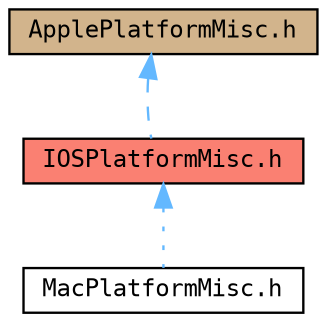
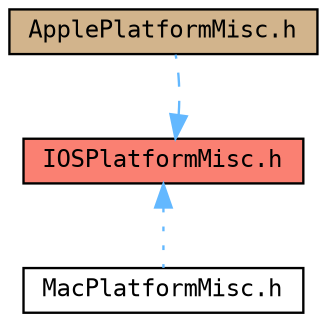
(148, 109) -> (179, 85)
